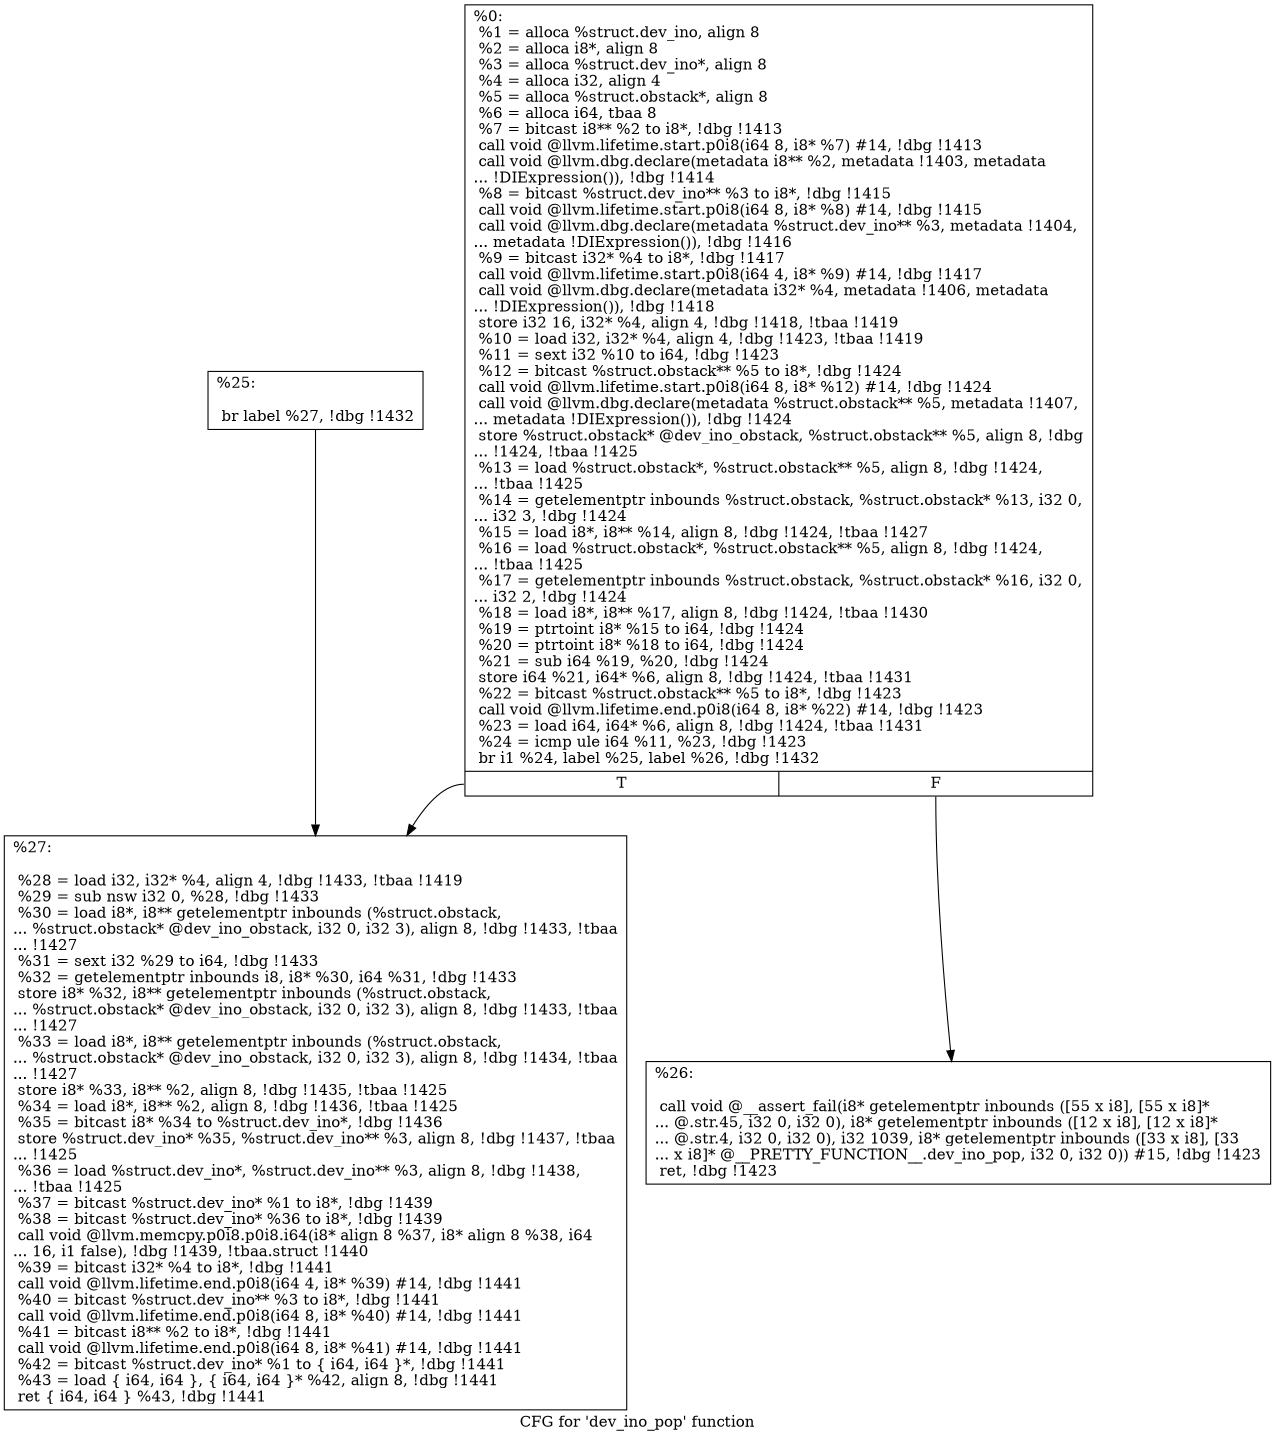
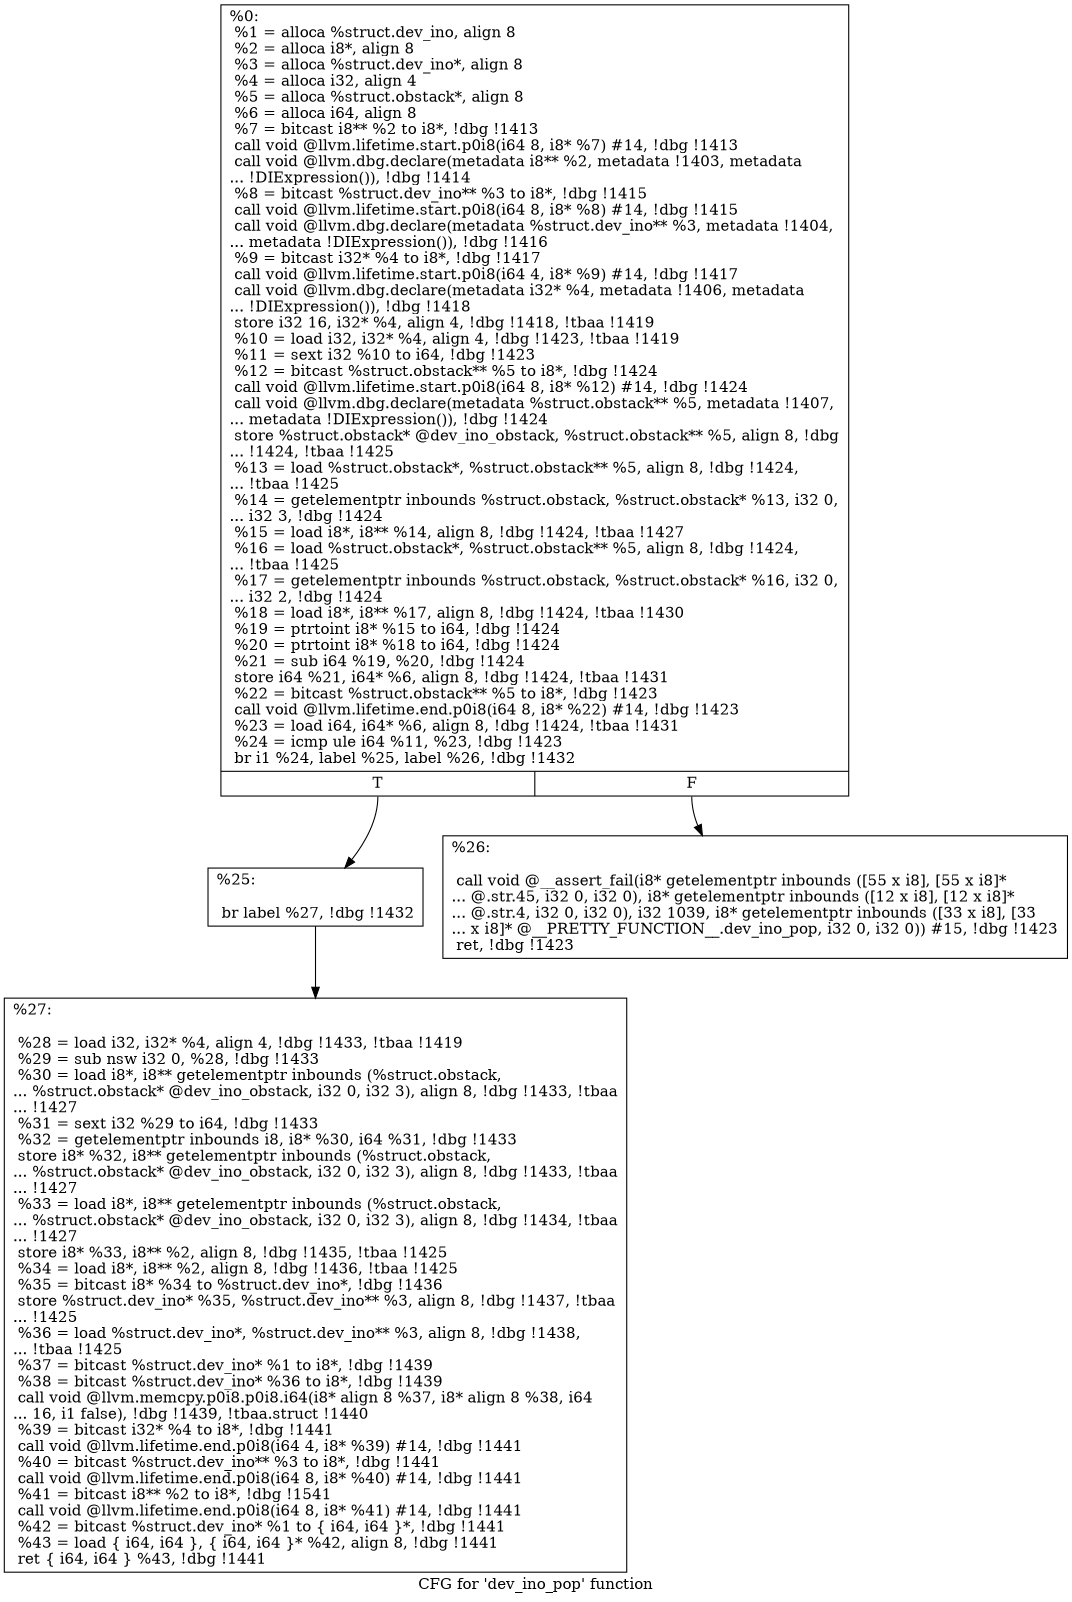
(565, 113) -> (324, 113)
(434, 799) -> (370, 830)
(173, 1332) -> (173, 1495)
